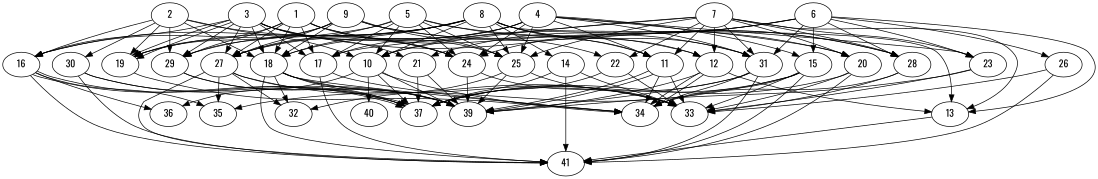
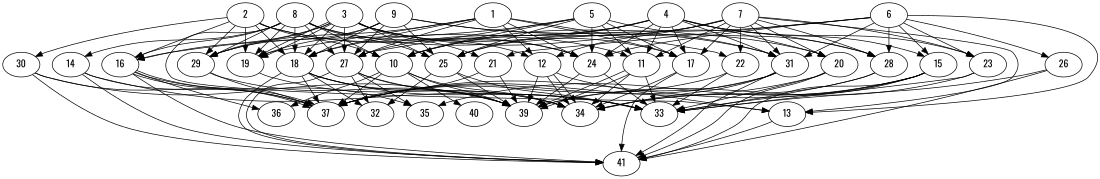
(571, 38) -> (440, 40)
